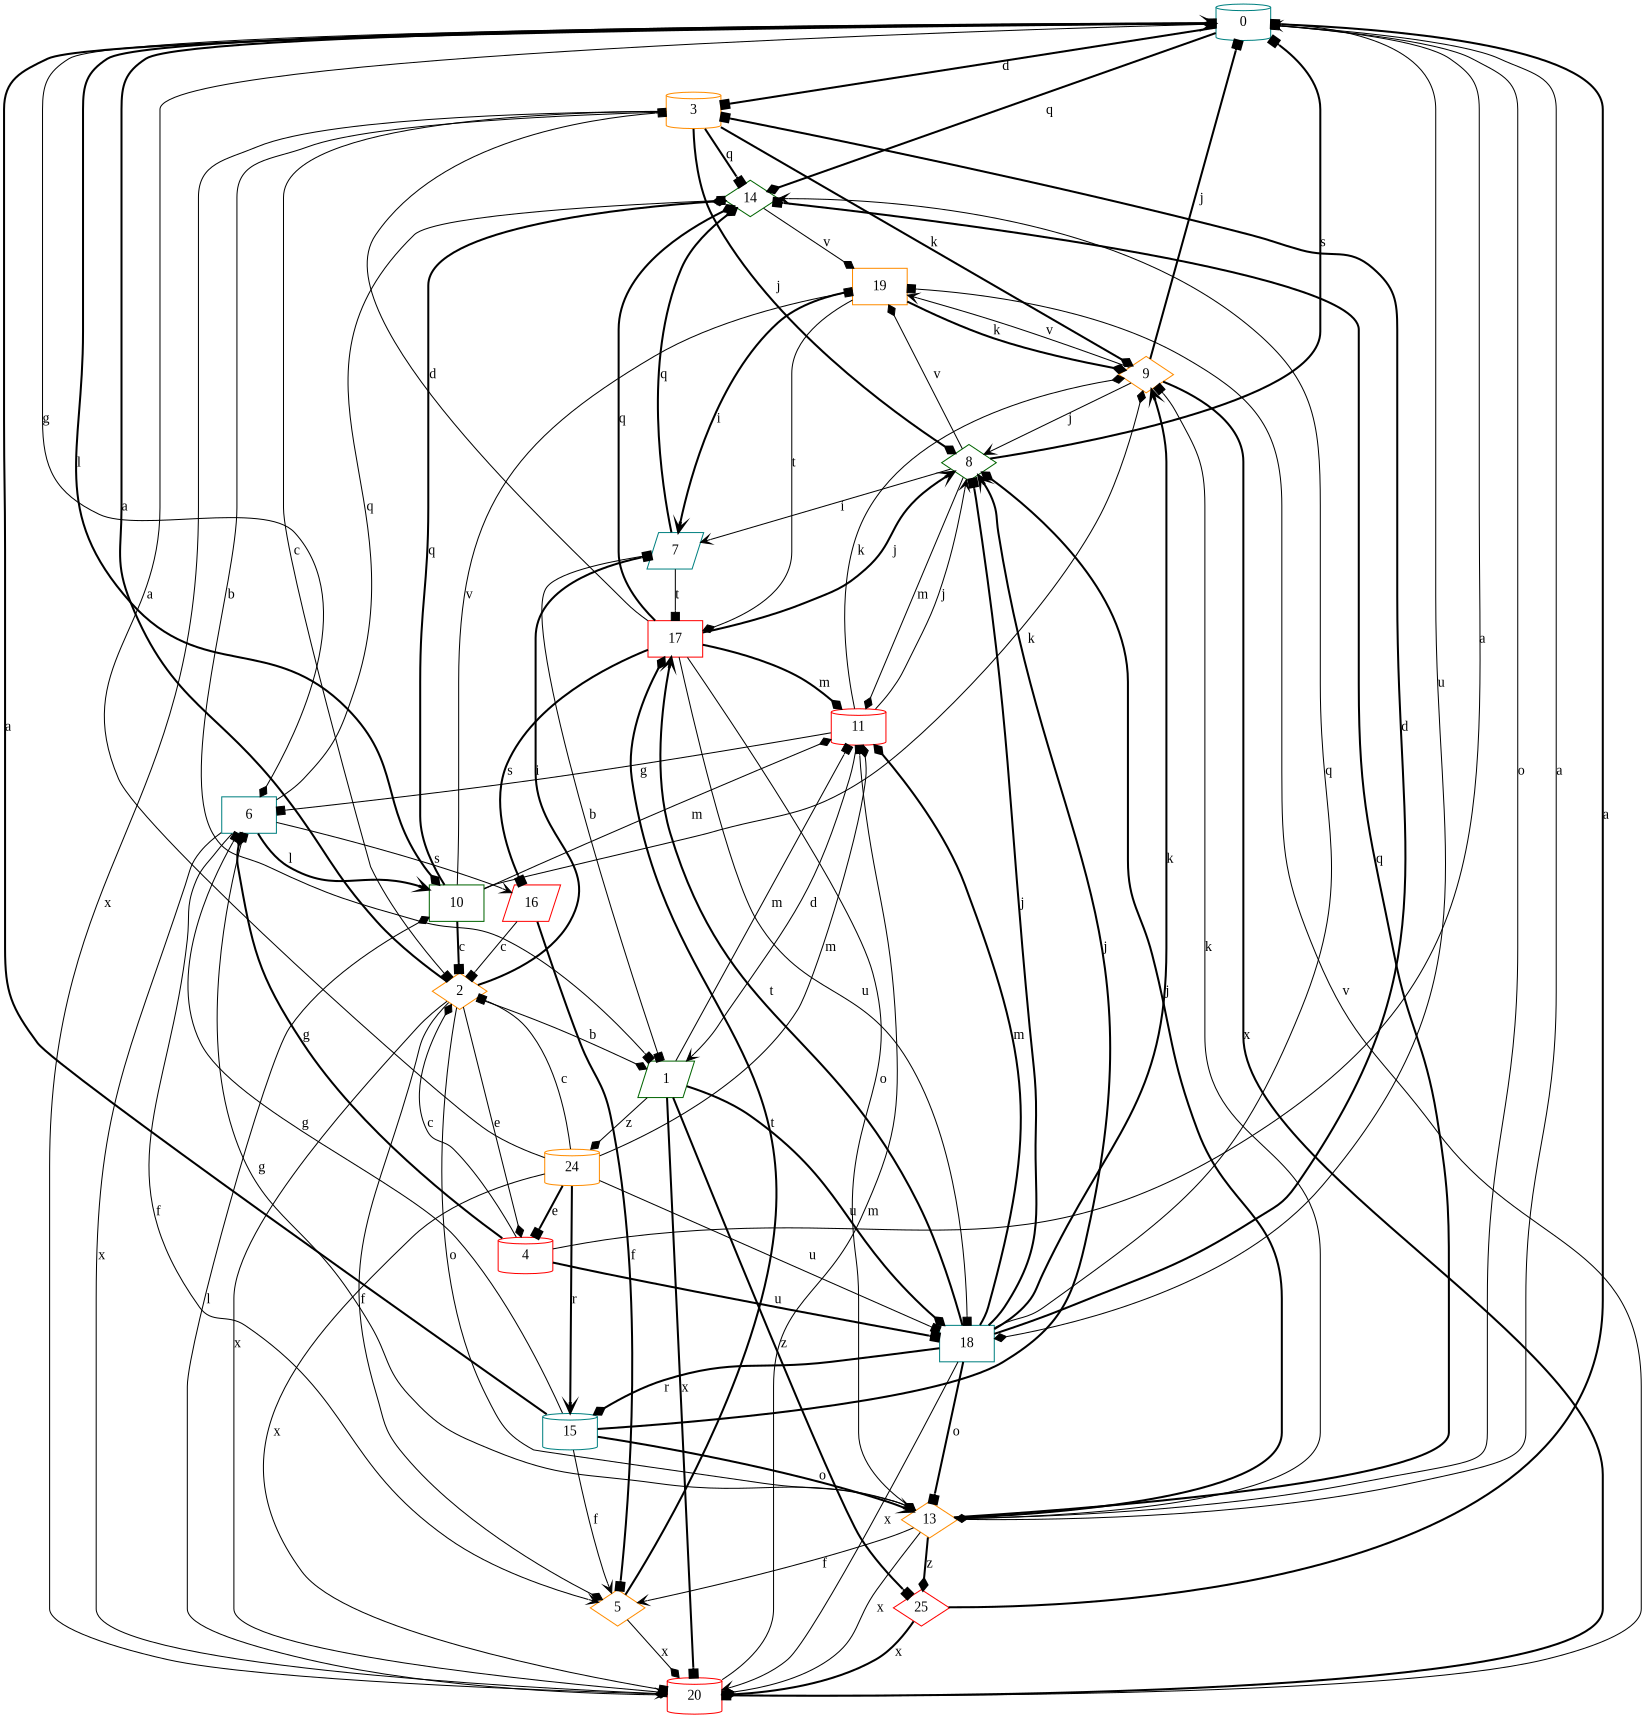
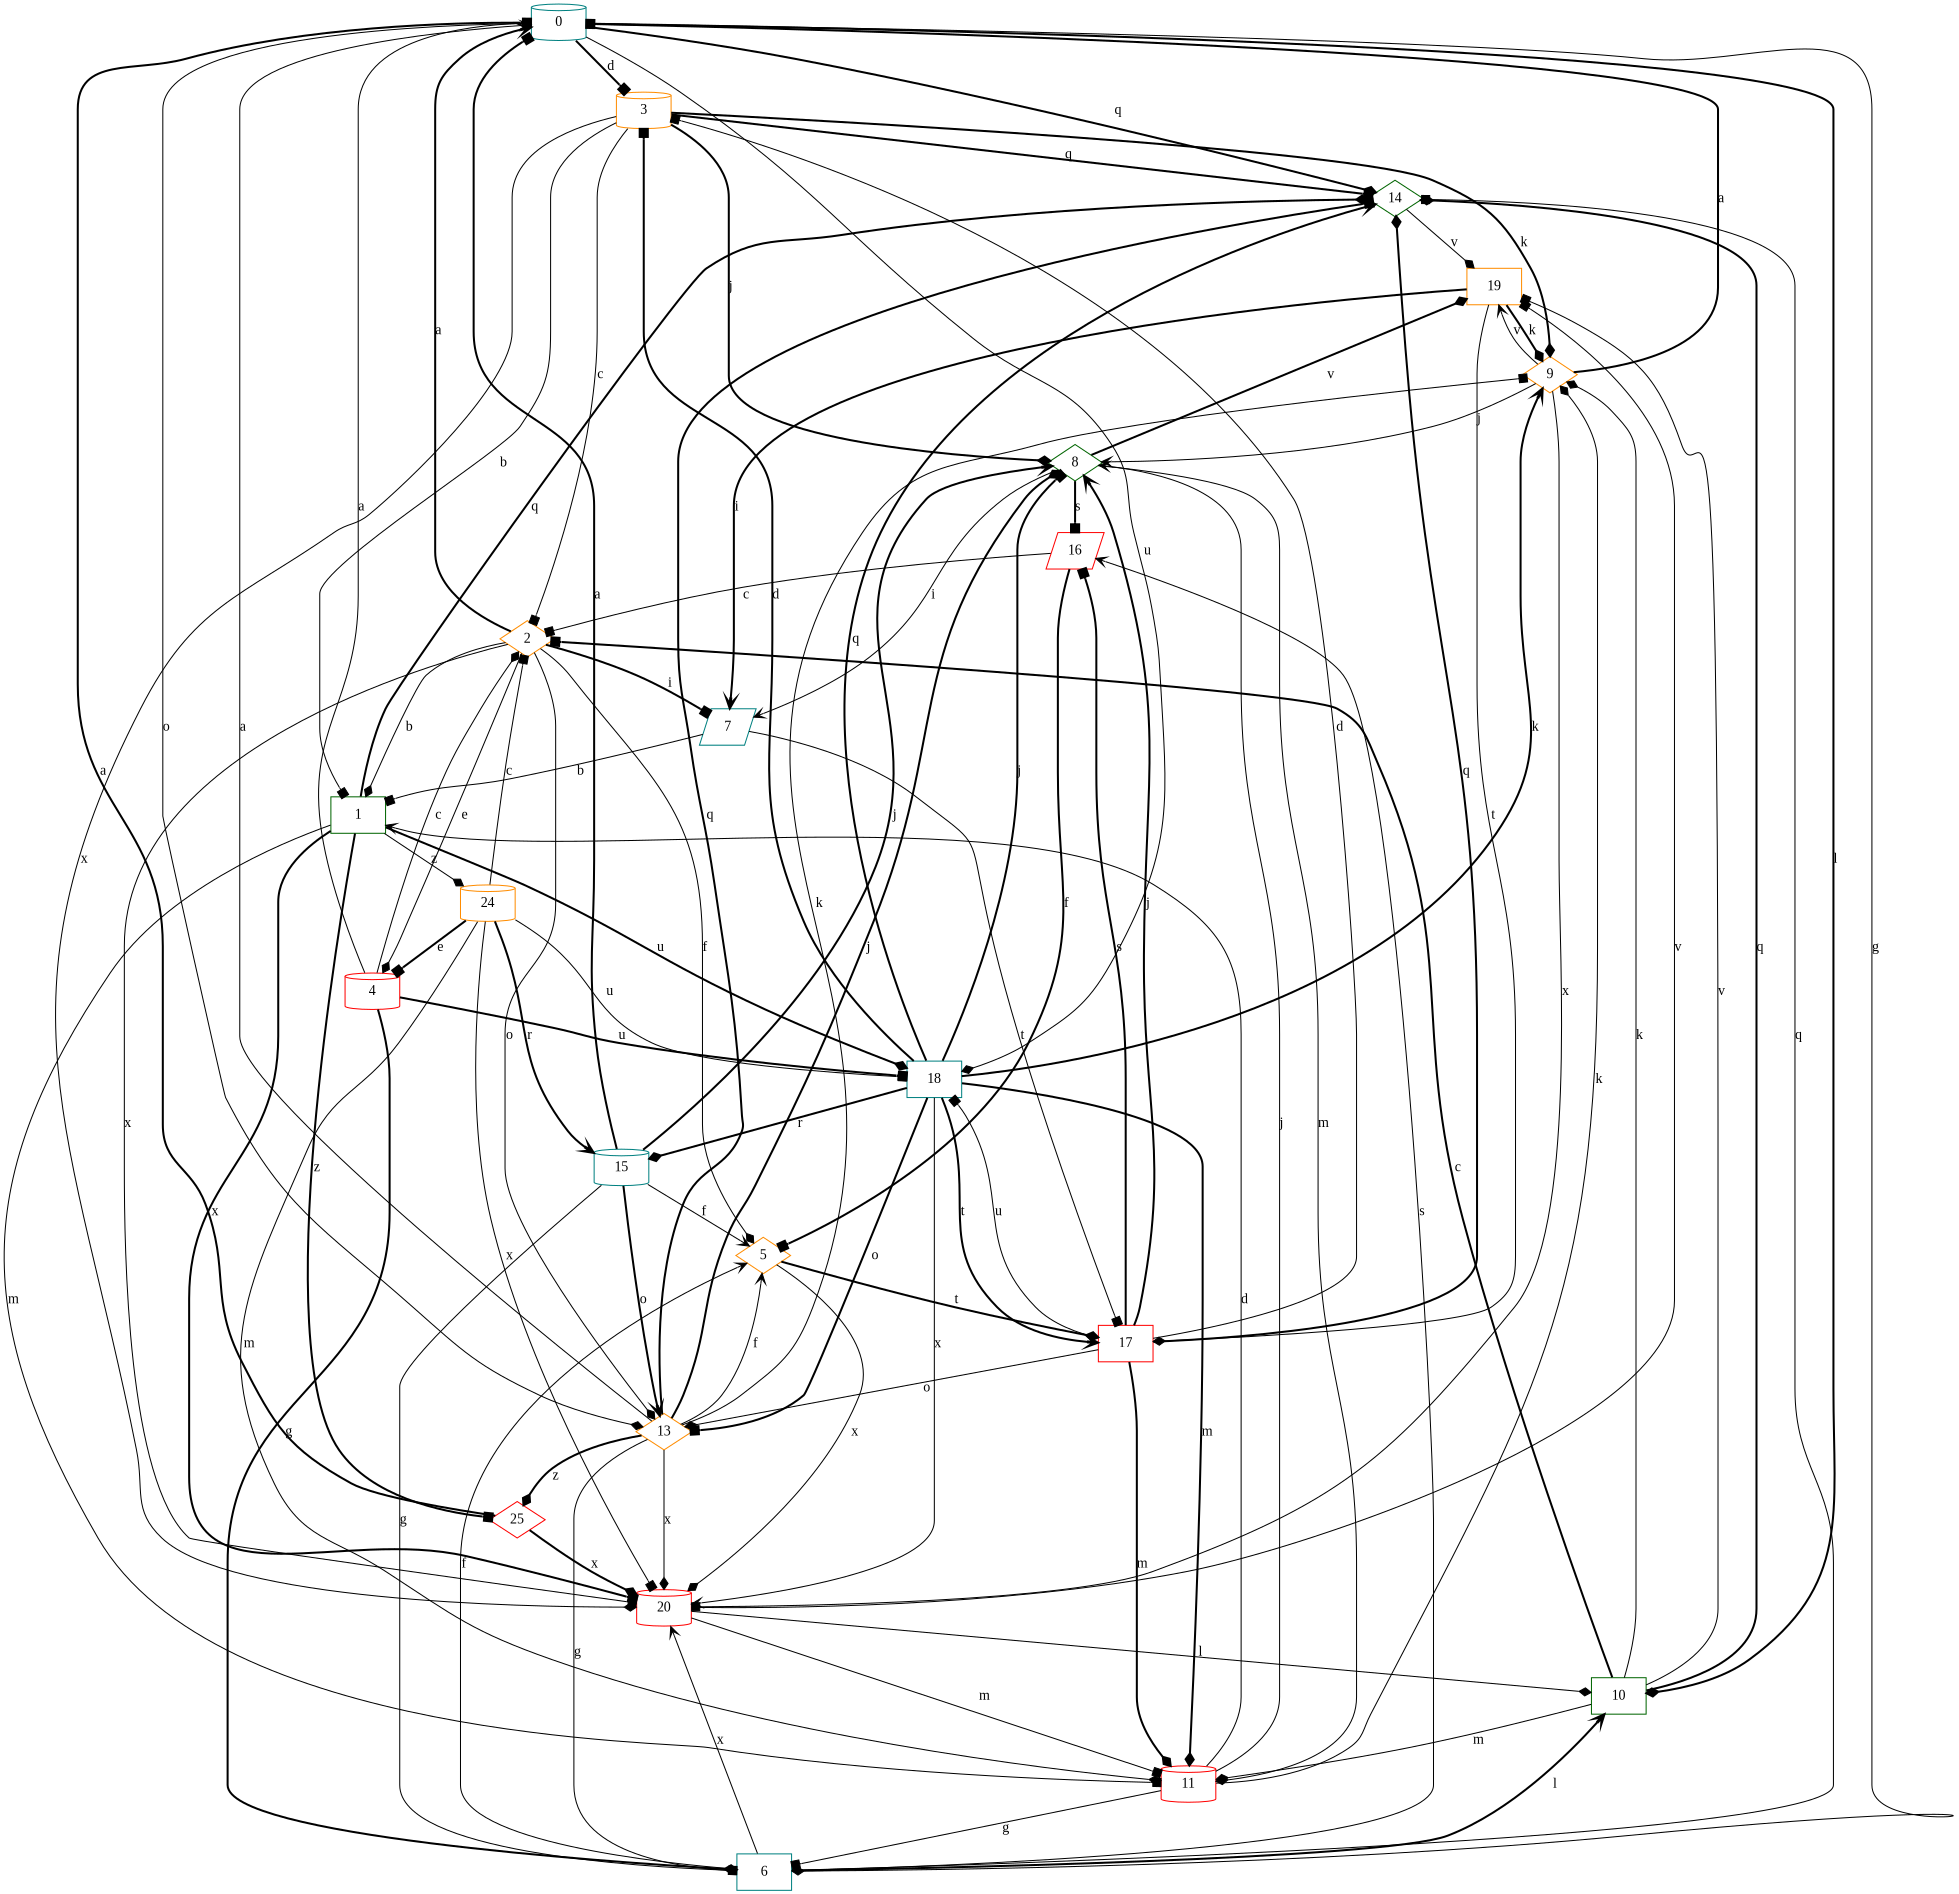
(1202, 198) -> (1722, 198)
(160, 211) -> none
(1305, 360) -> (1075, 502)
(660, 364) -> (715, 263)
(928, 382) -> (1273, 379)
(1320, 643) -> (895, 509)
(666, 1079) -> (358, 815)
(1542, 1367) -> (1518, 1301)
